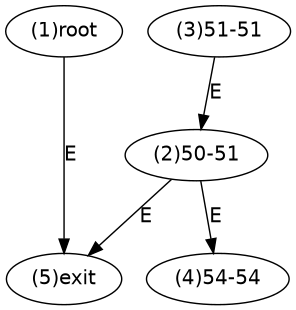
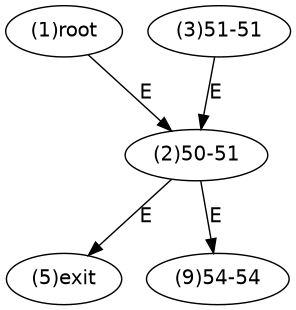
(64, 148) -> (125, 88)
(218, 279) -> (218, 279)
